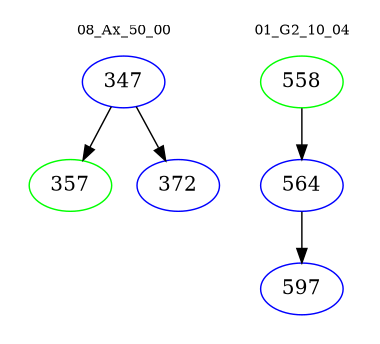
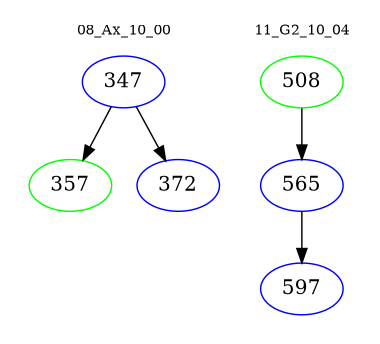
(124, 31) -> (124, 31)
(303, 31) -> (303, 31)
(302, 82) -> (302, 82)
(302, 185) -> (302, 185)
